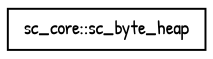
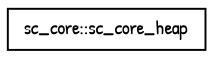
(107, 29) -> (107, 29)
